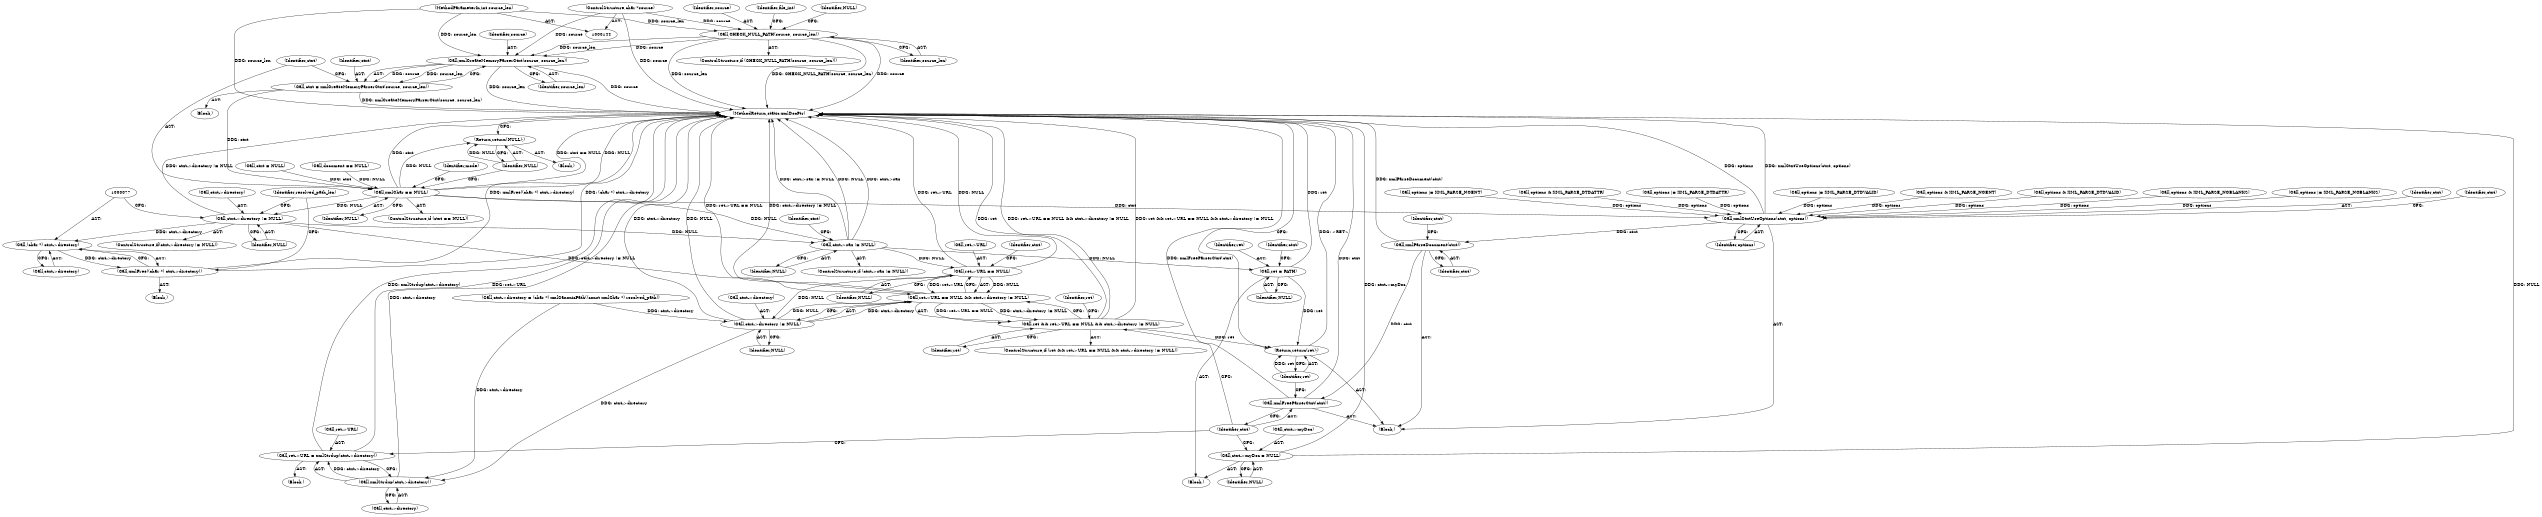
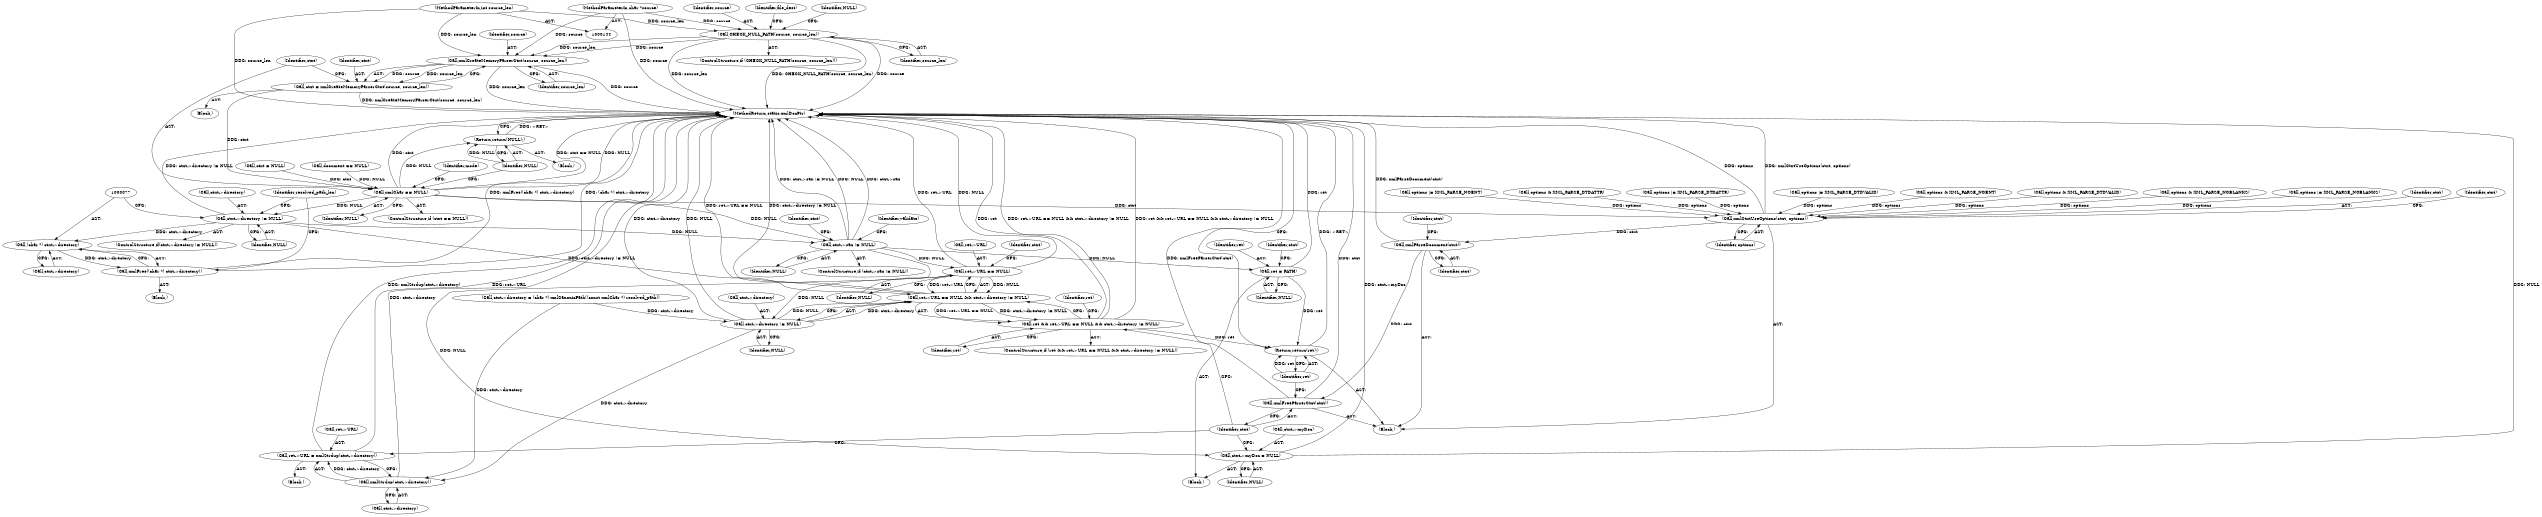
(620, 8) -> (620, 8)
(776, 8) -> (776, 8)
none -> (609, 117)
none -> (898, 219)
none -> (502, 403)
